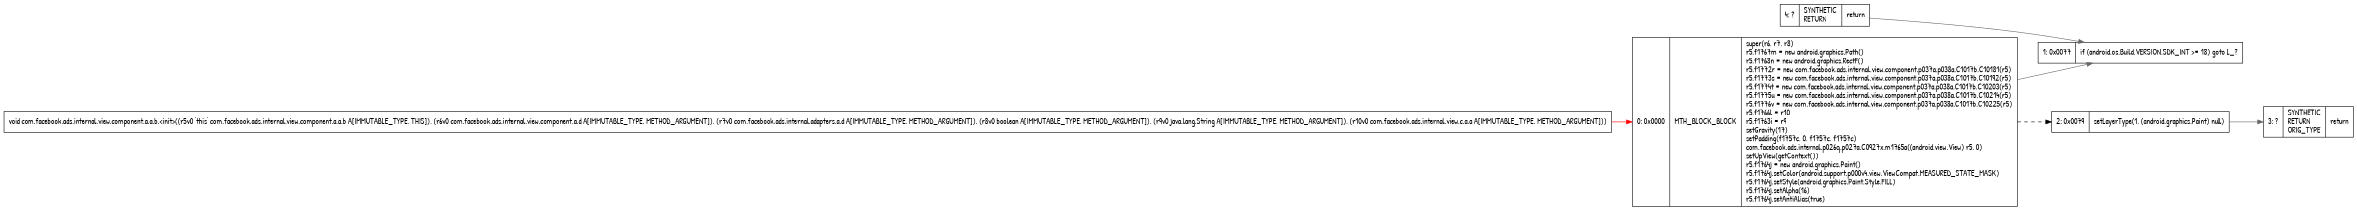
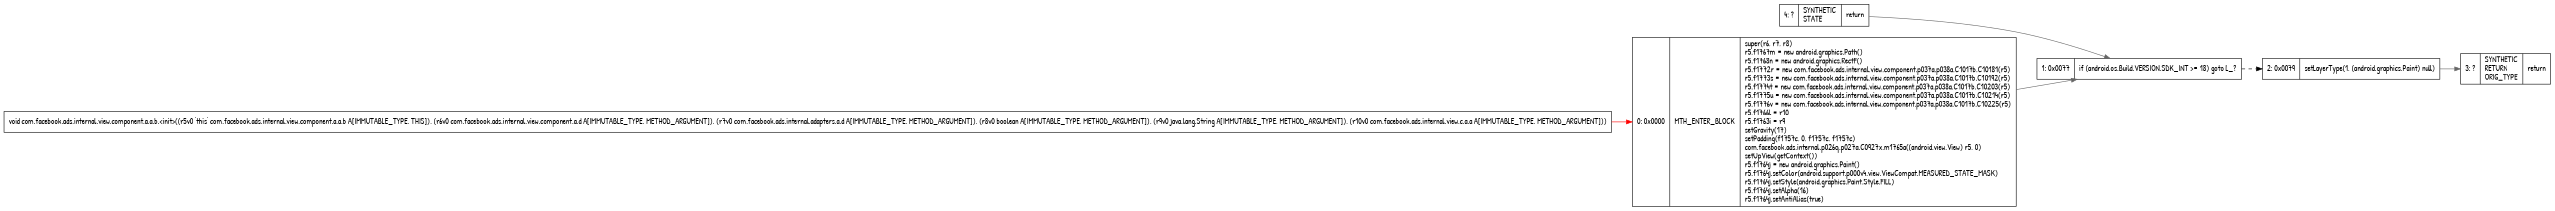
(1815, 19) -> (1813, 19)
(1706, 122) -> (1705, 122)
(2031, 122) -> (2249, 69)
